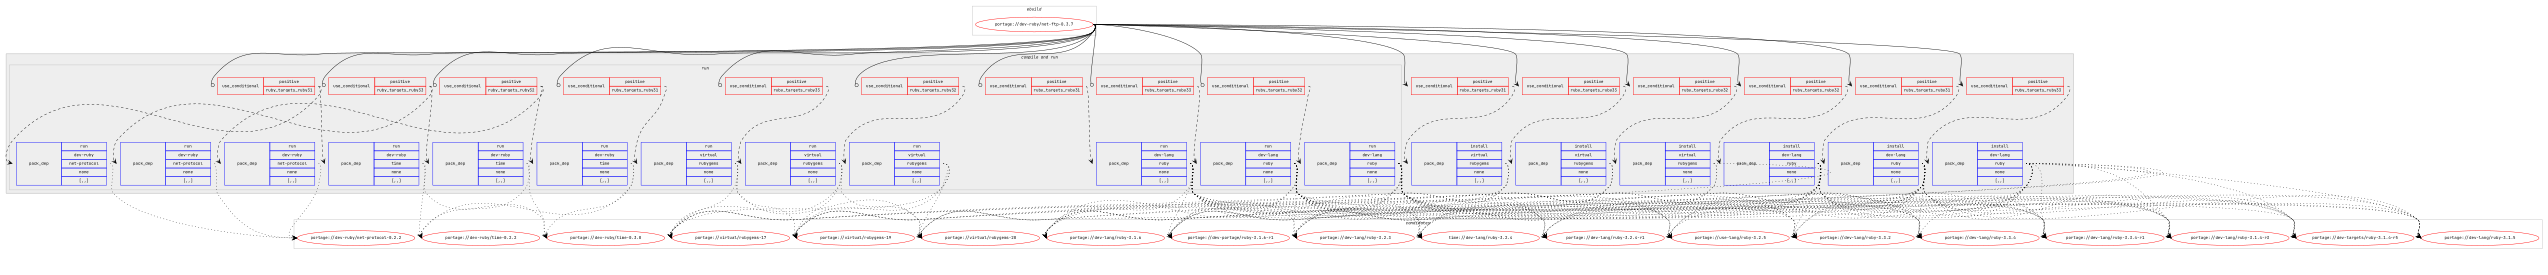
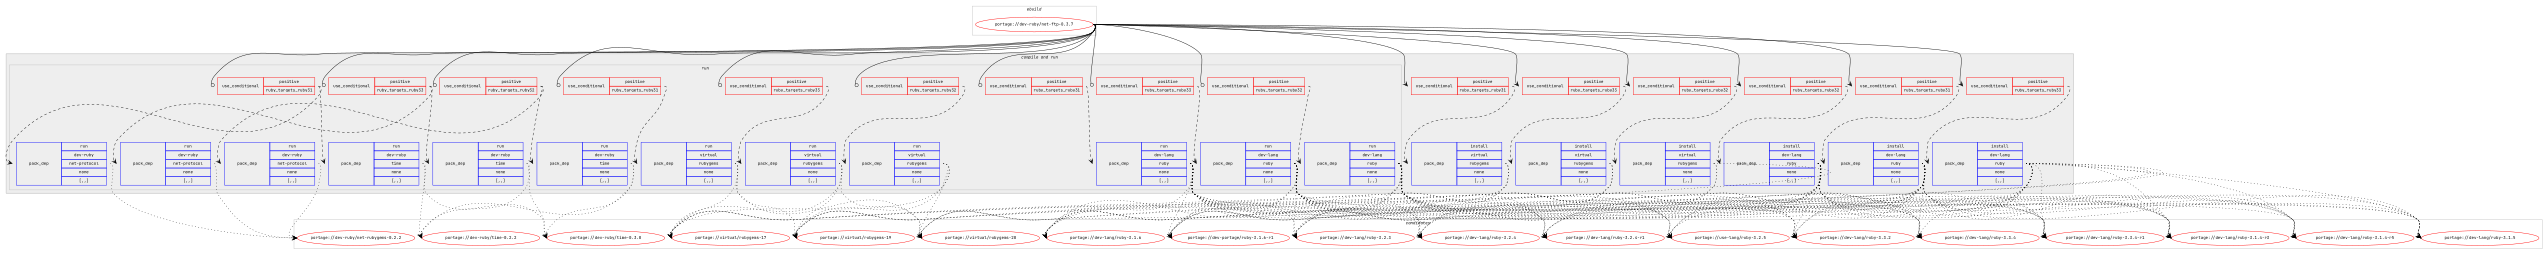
(356, 238) -> (356, 238)
(1481, 238) -> (1481, 238)
(2355, 238) -> (2355, 238)
